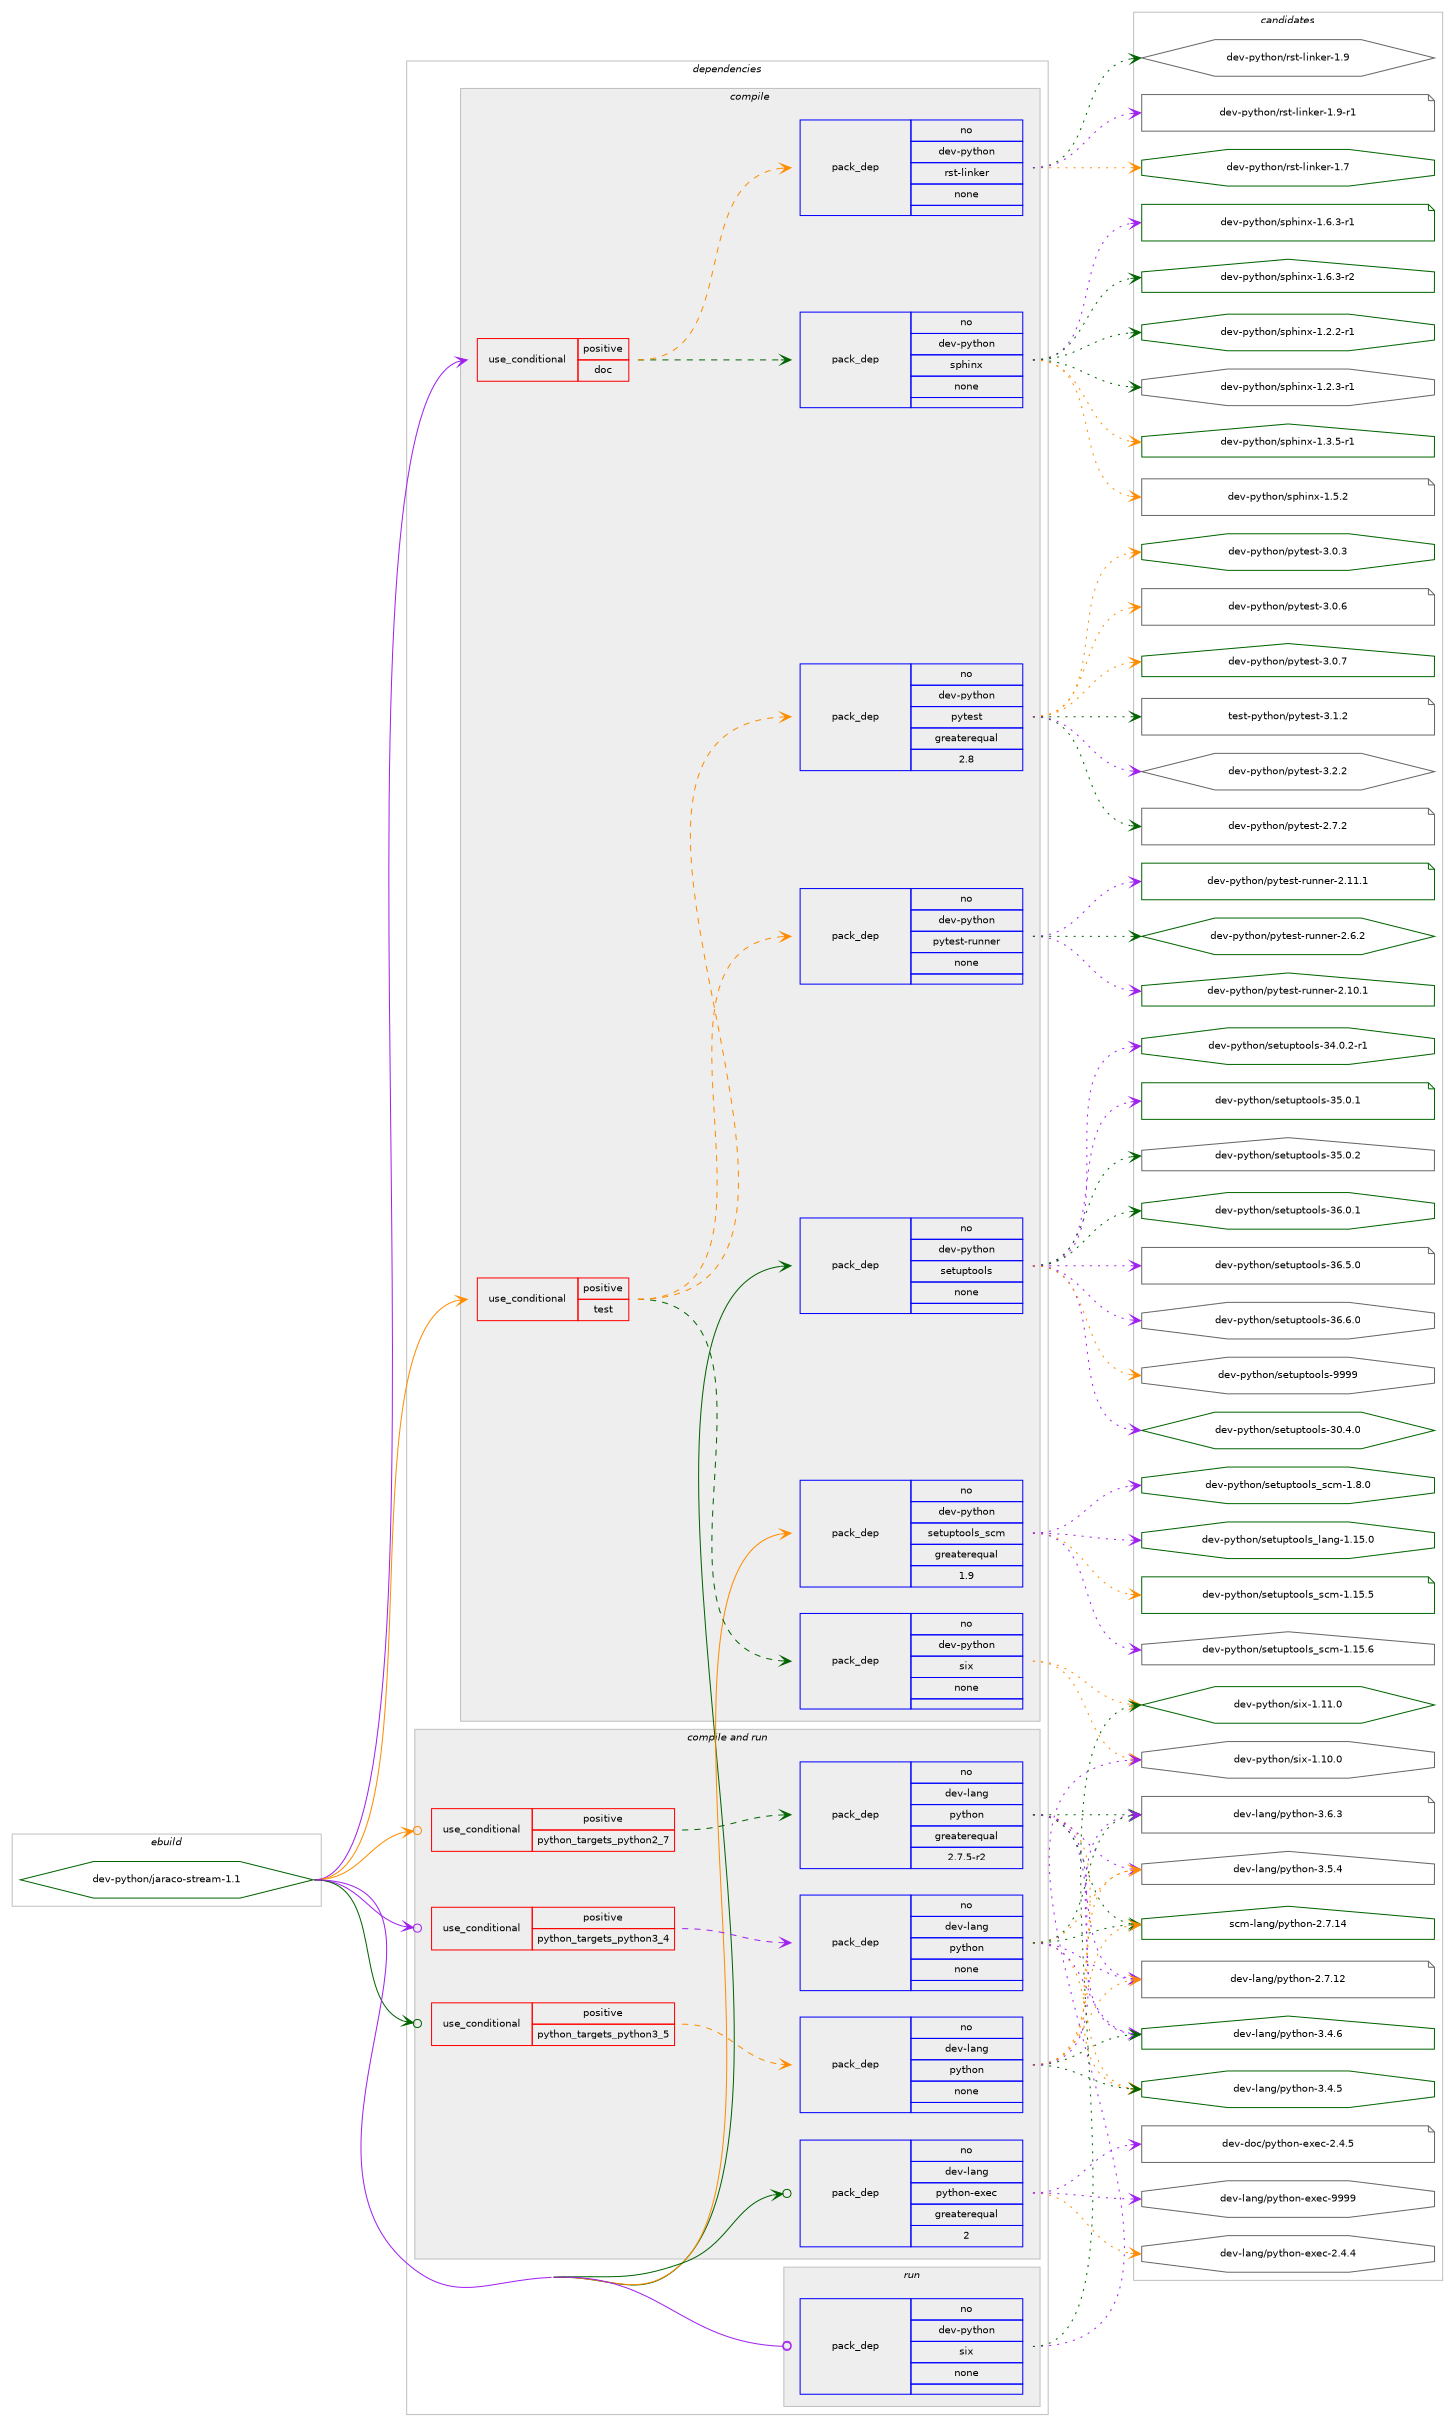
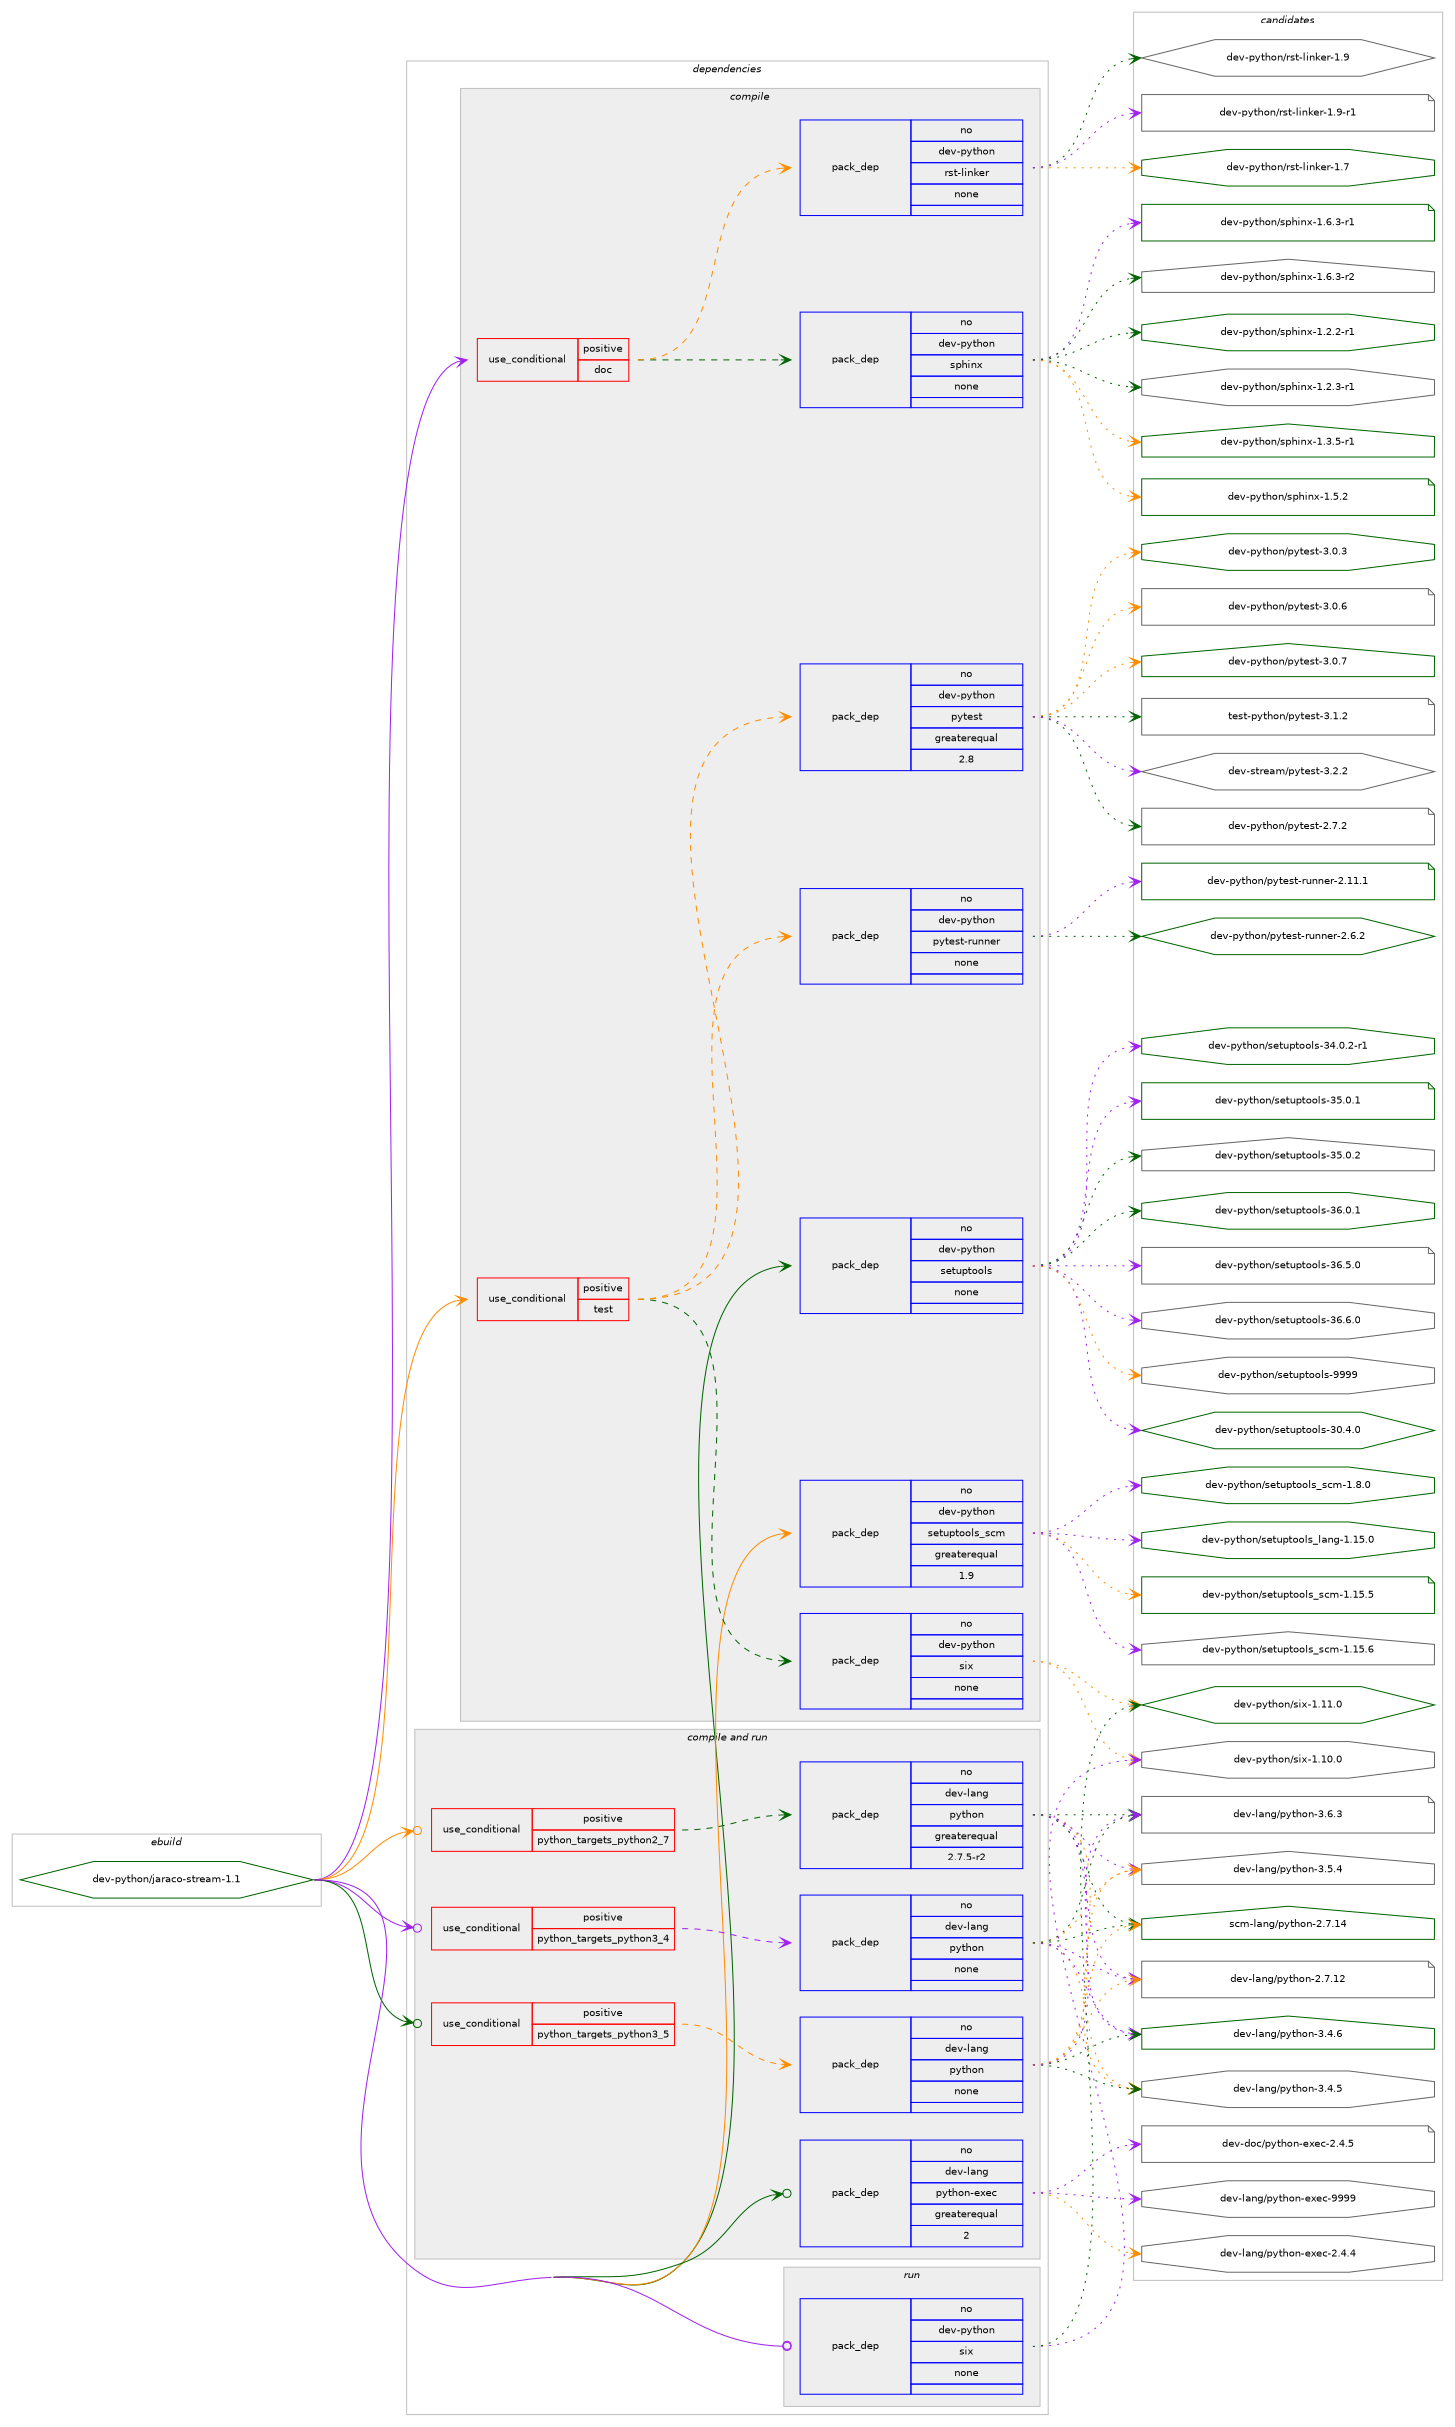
(1288, 278) -> (1288, 278)
(1288, 497) -> (1288, 497)
(1288, 772) -> (1288, 772)
(1288, 991) -> none
(1288, 2089) -> (1288, 2089)
